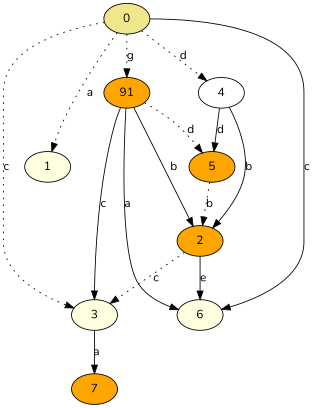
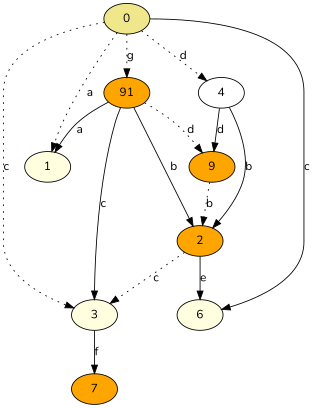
(212, 167) -> (212, 167)
(125, 217) -> (81, 120)
(97, 352) -> (97, 352)
